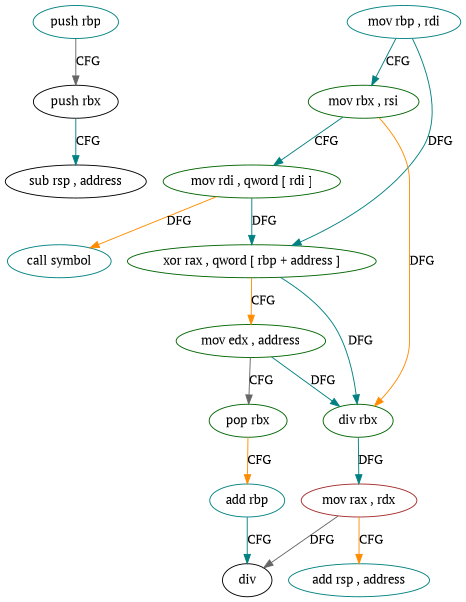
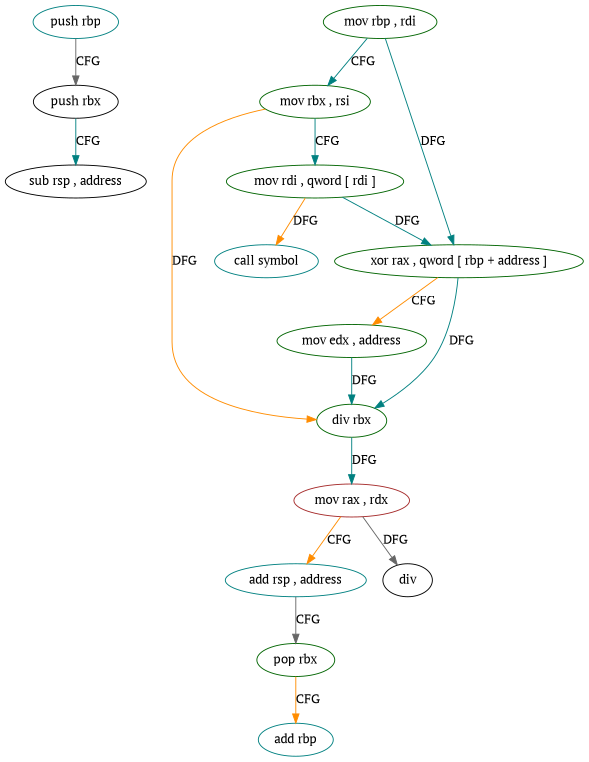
(404, 22) -> (380, 22)
(250, 376) -> (296, 616)
(247, 536) -> none
